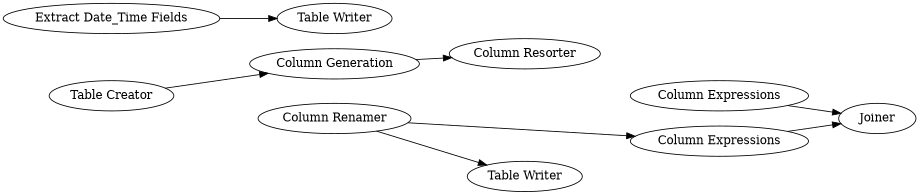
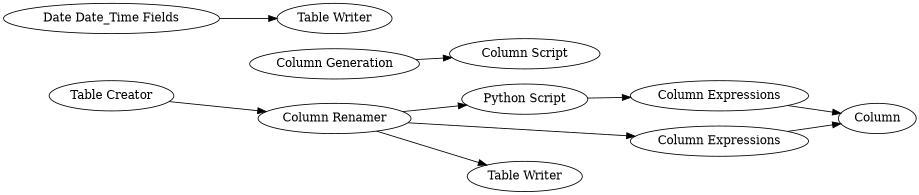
(111, 18) -> (111, 18)
(525, 54) -> (525, 54)
(212, 81) -> (213, 106)
none -> (525, 99)
(877, 118) -> (877, 118)
